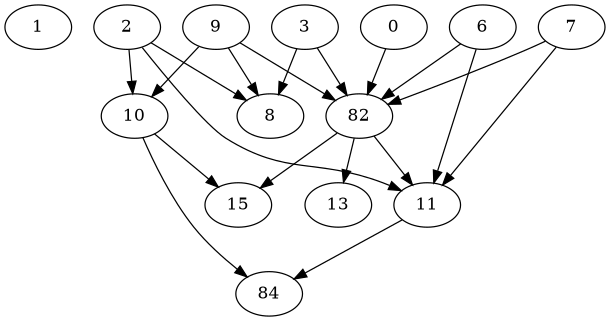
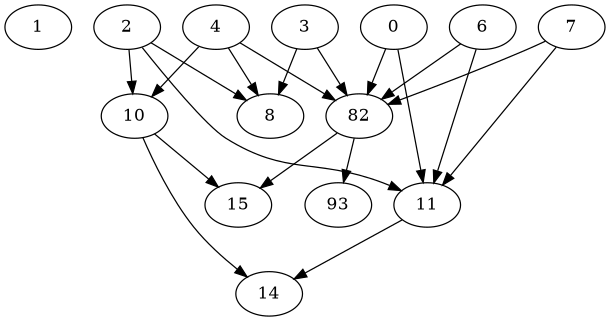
(216, 27) -> (216, 27)
(389, 156) -> (409, 110)
(338, 205) -> (338, 205)
(269, 294) -> (269, 294)
